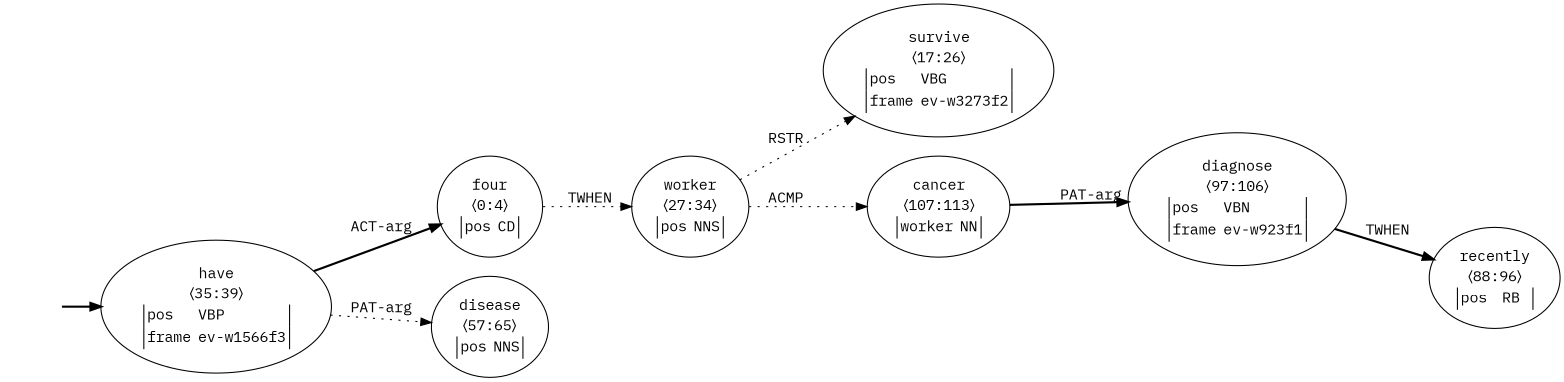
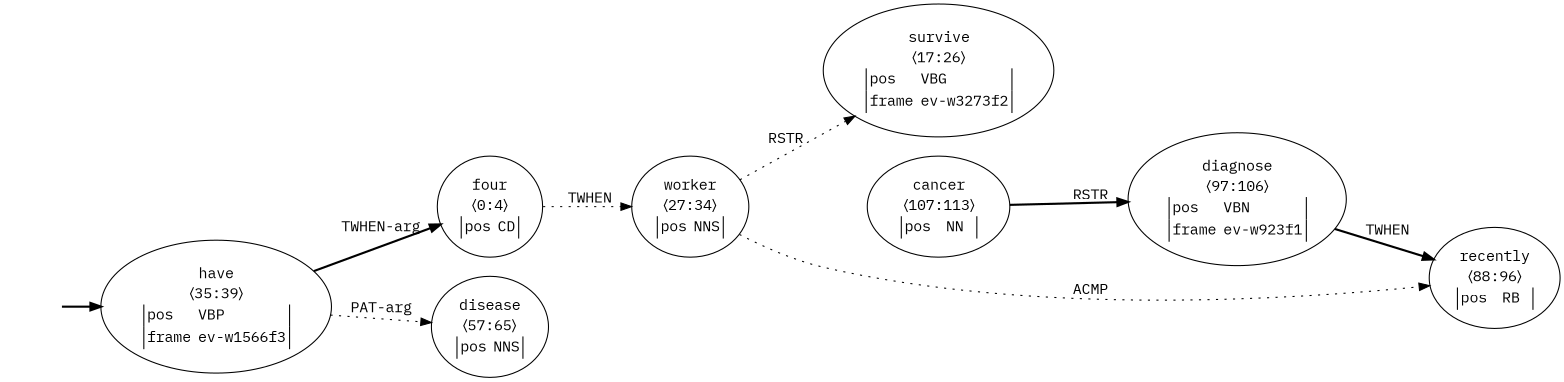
(1091, 195) -> (1091, 195)
(803, 207) -> (1075, 298)
(381, 227) -> (381, 227)
(927, 227) -> (918, 227)
